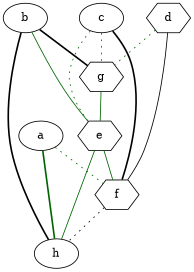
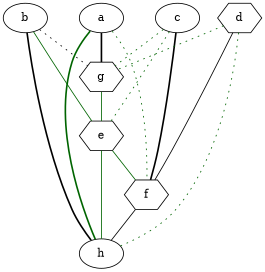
(64, 48) -> (64, 48)
none -> (101, 48)
none -> (208, 157)
(86, 224) -> (123, 225)
